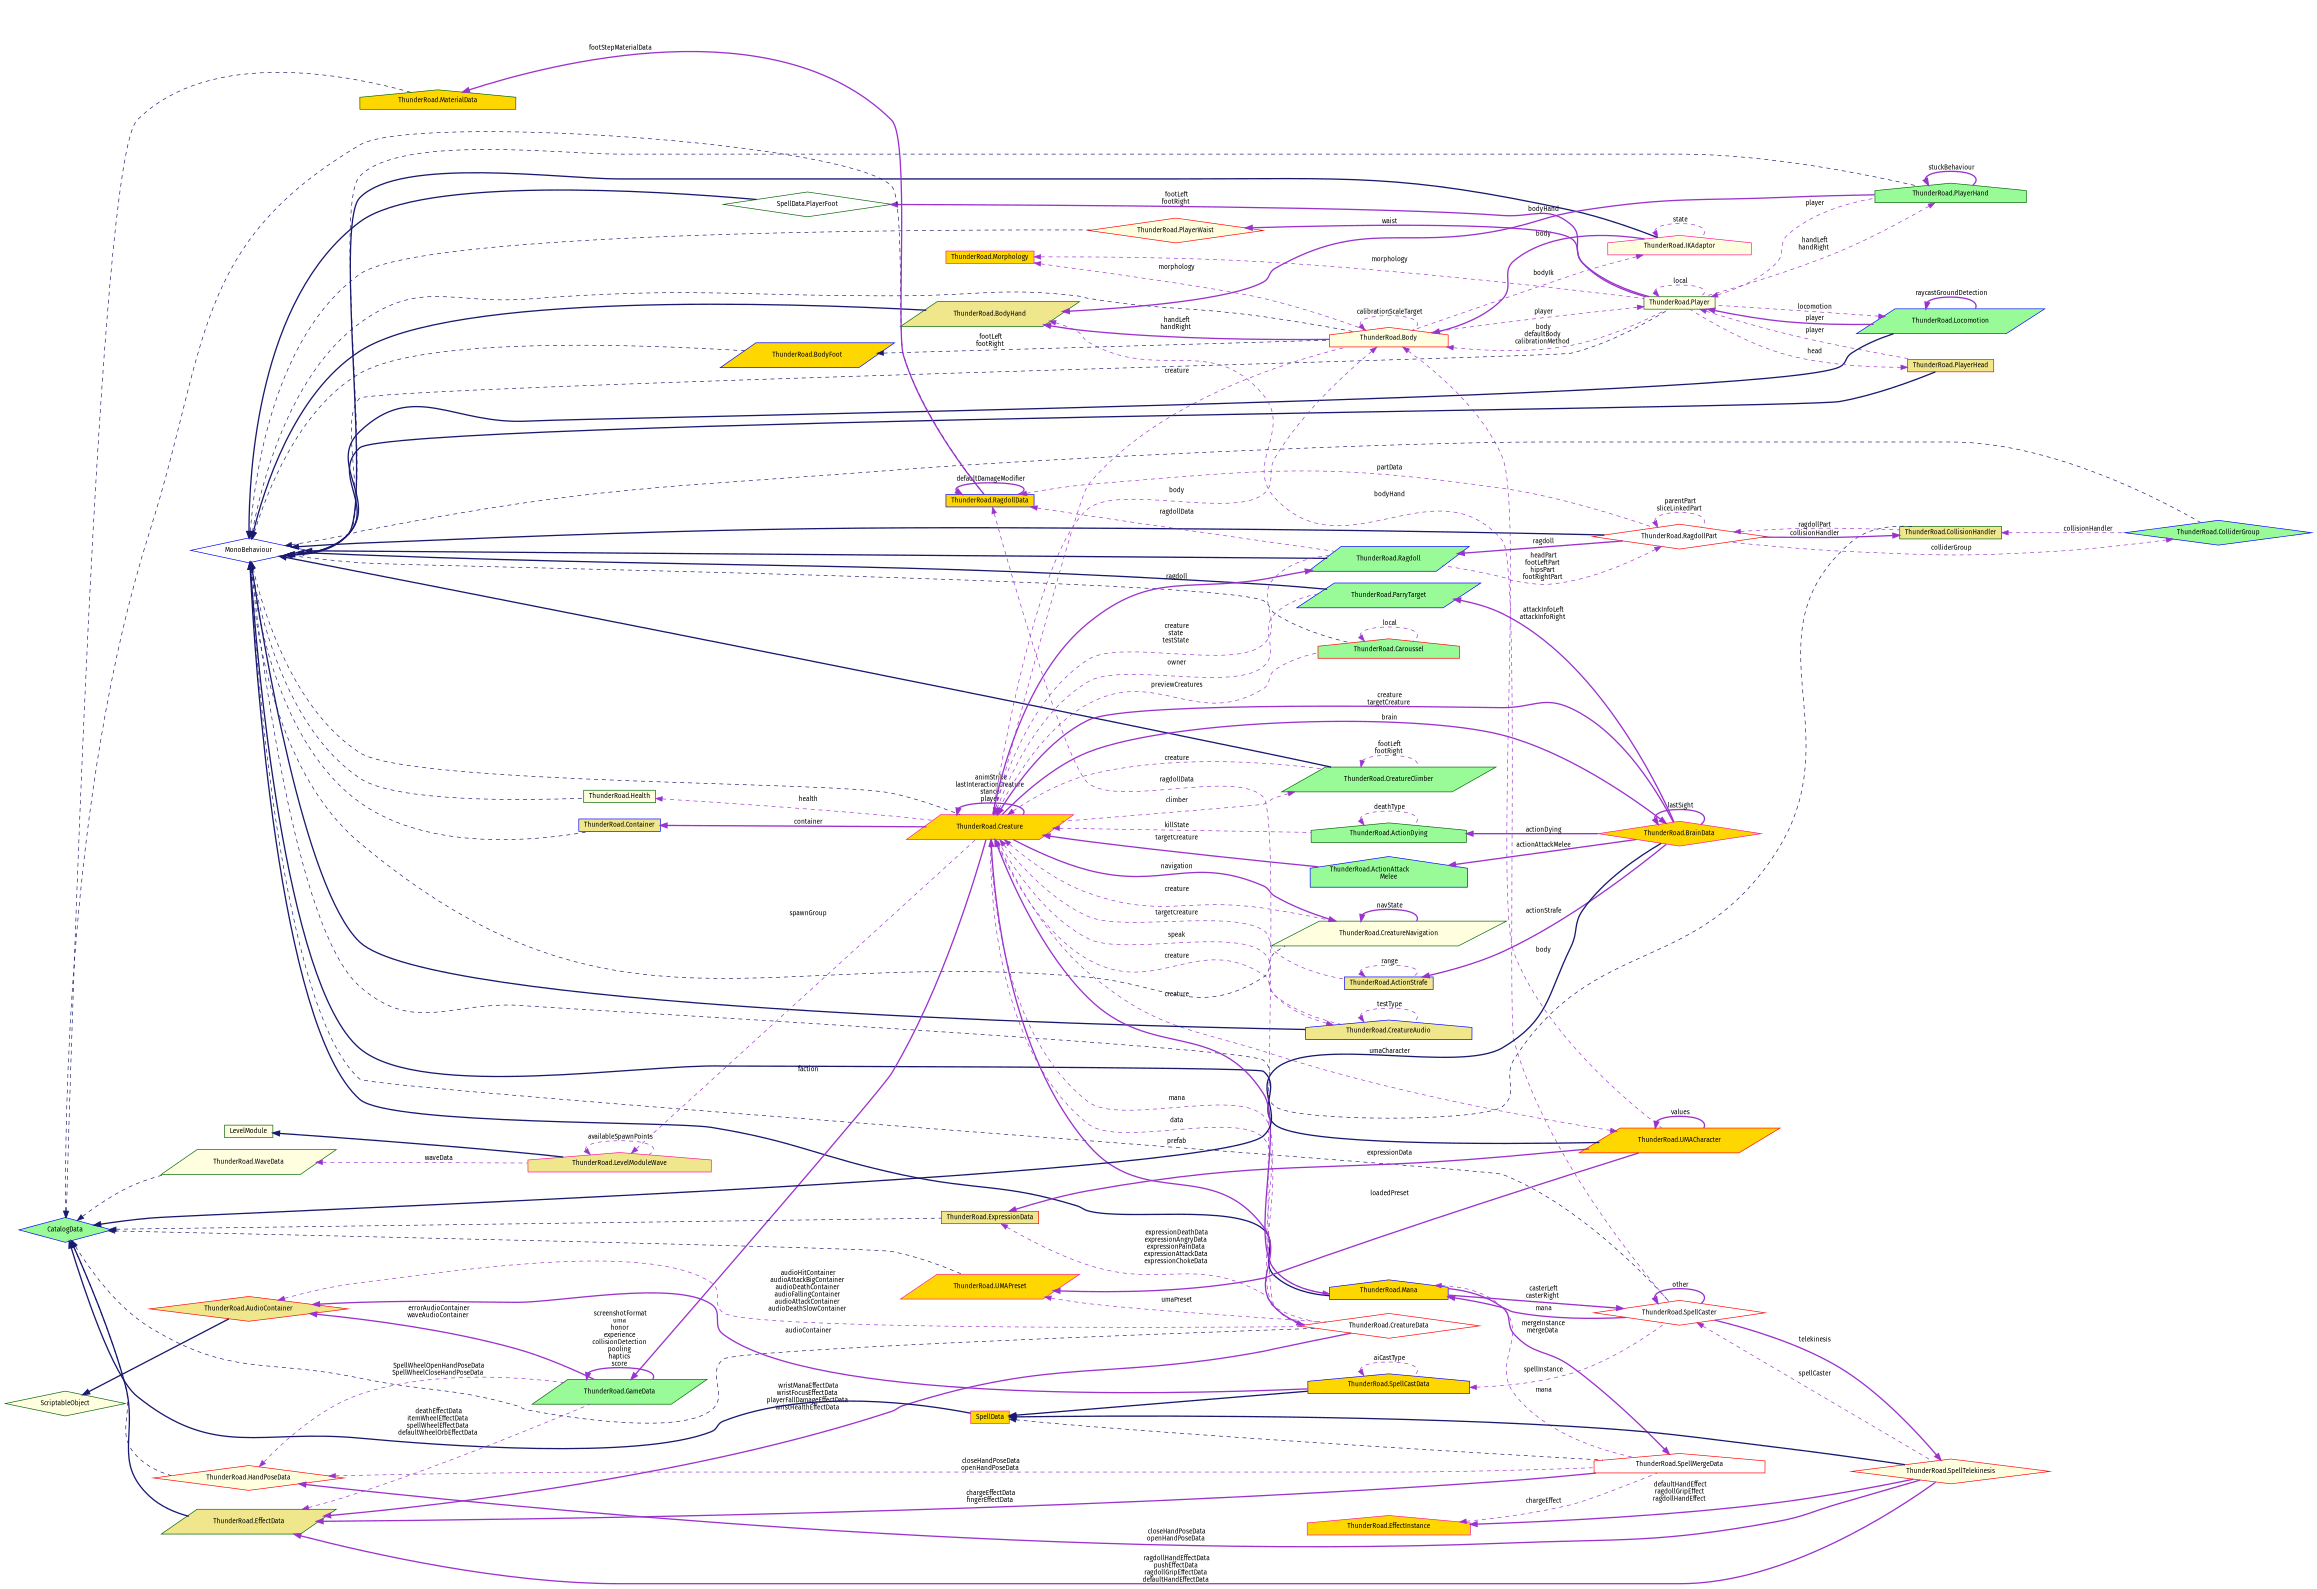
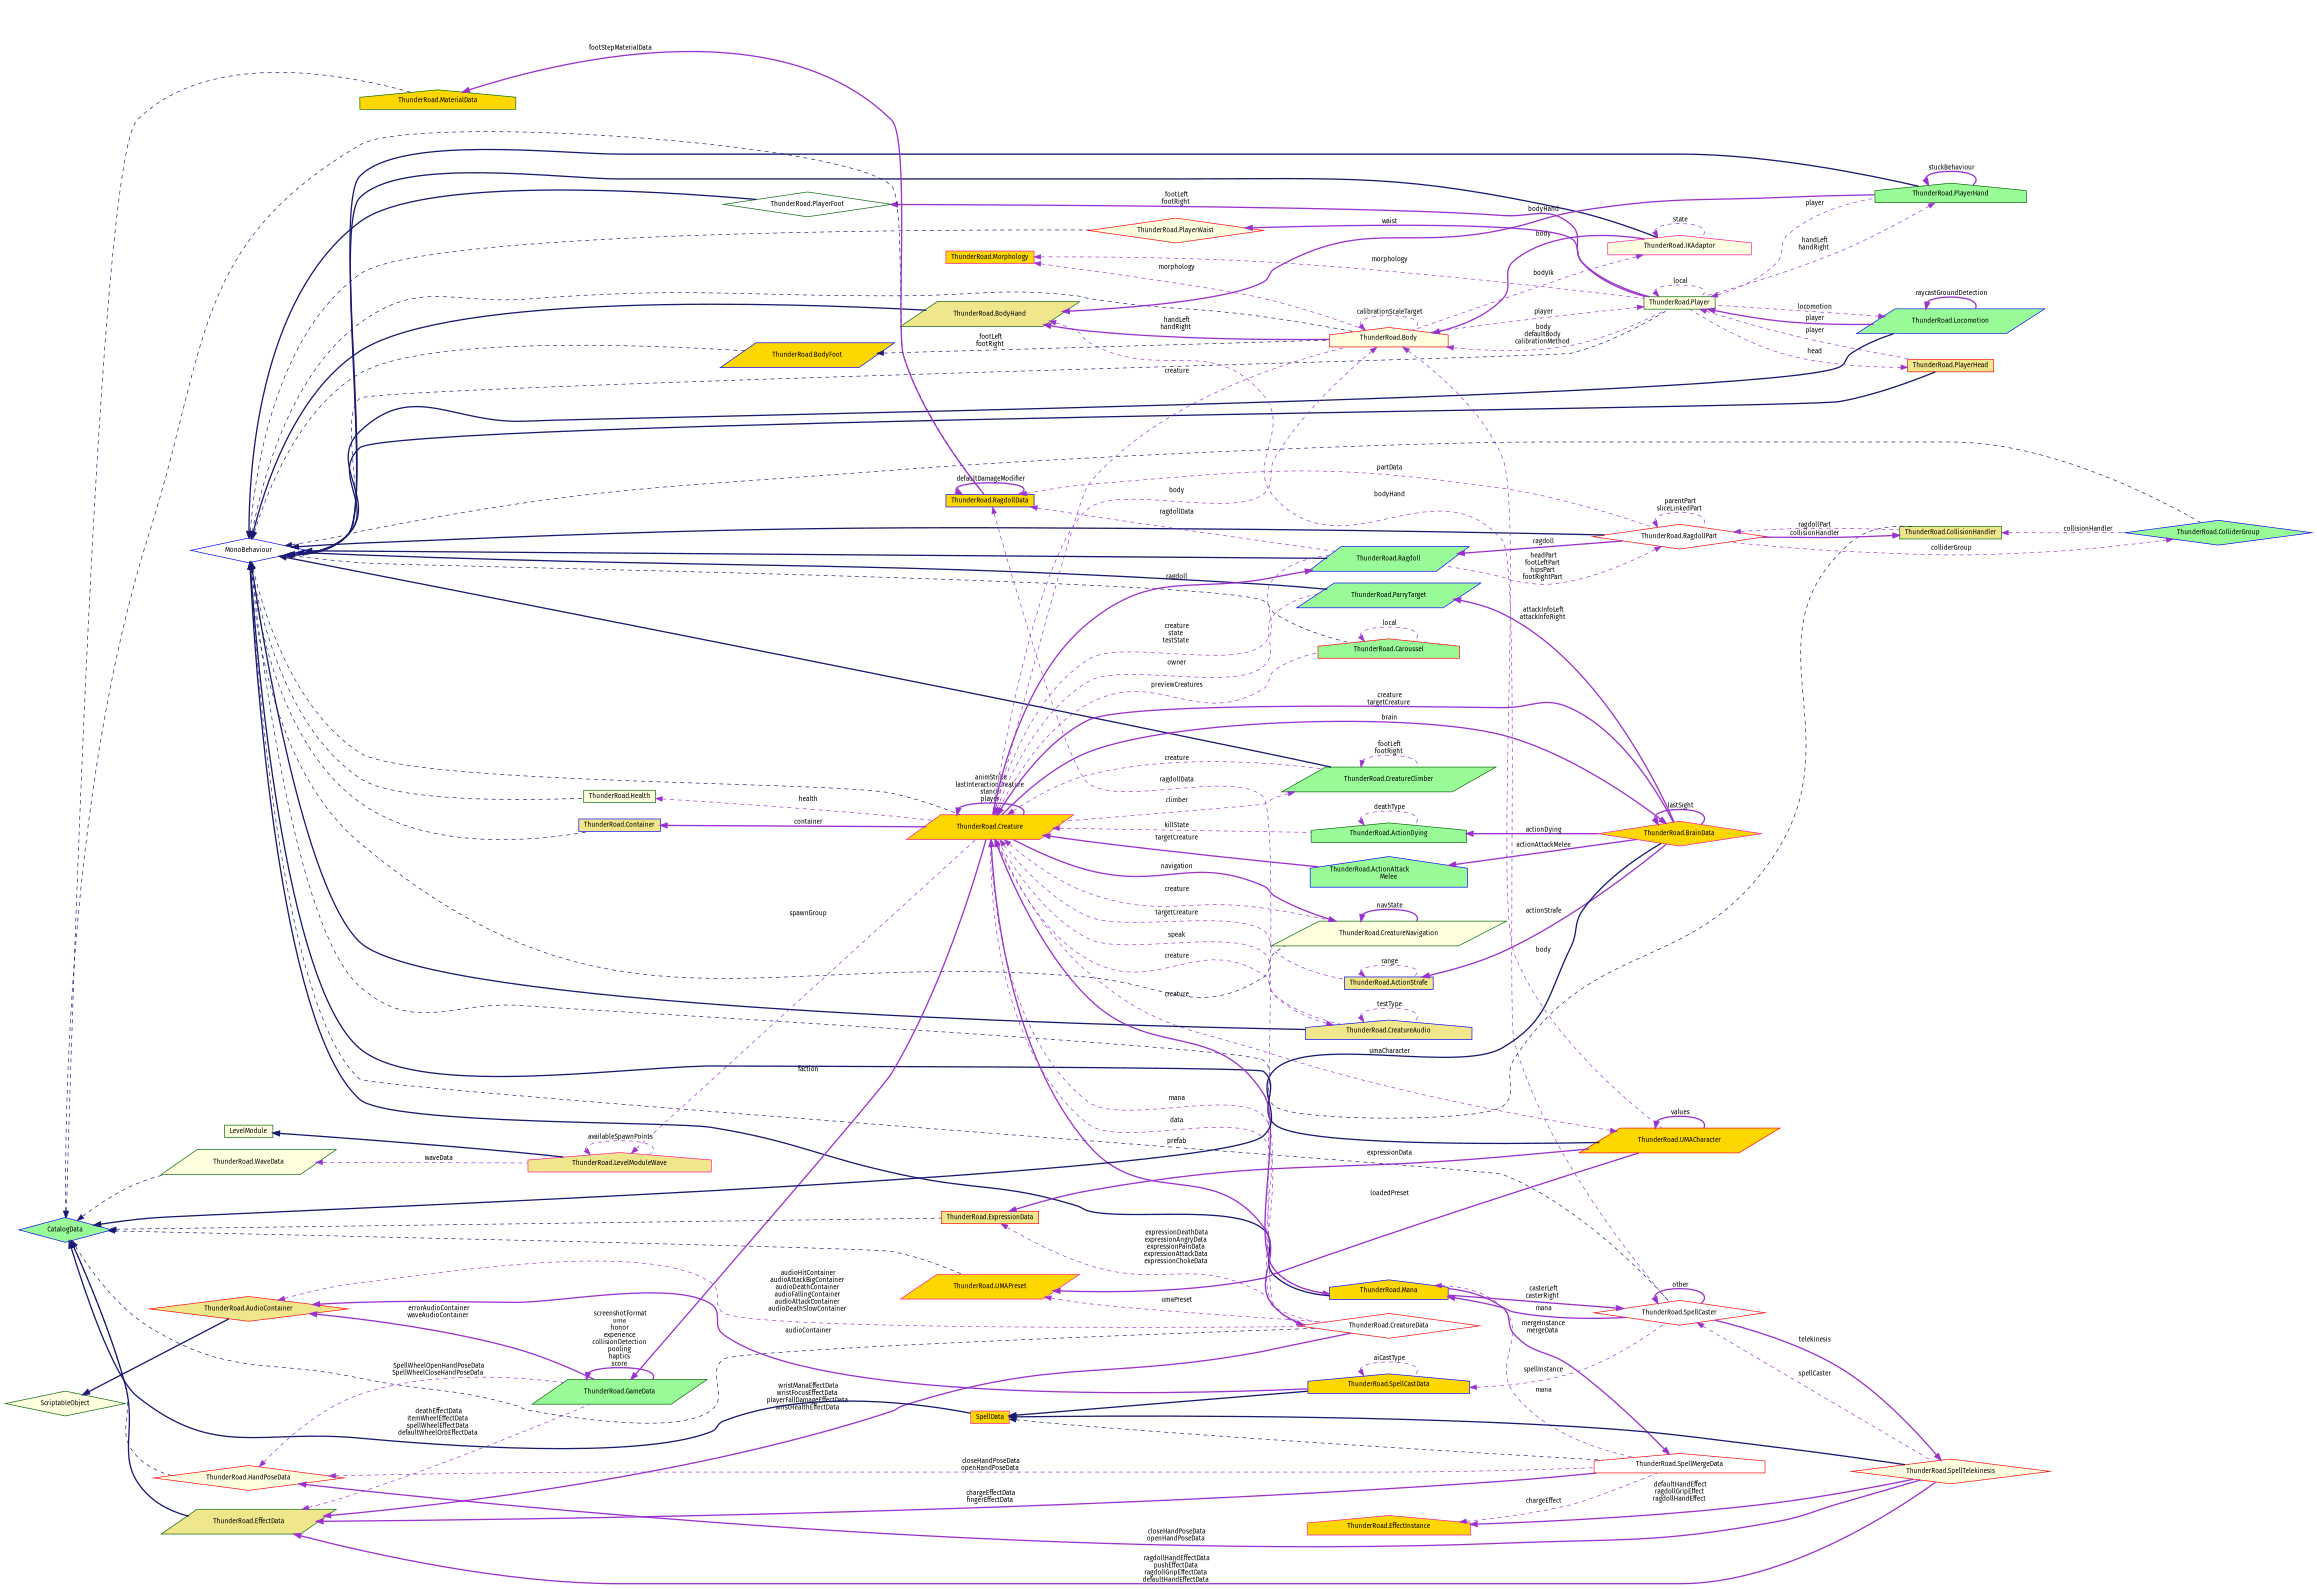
(927, 154) -> (927, 154)
(807, 204) -> (807, 204)
